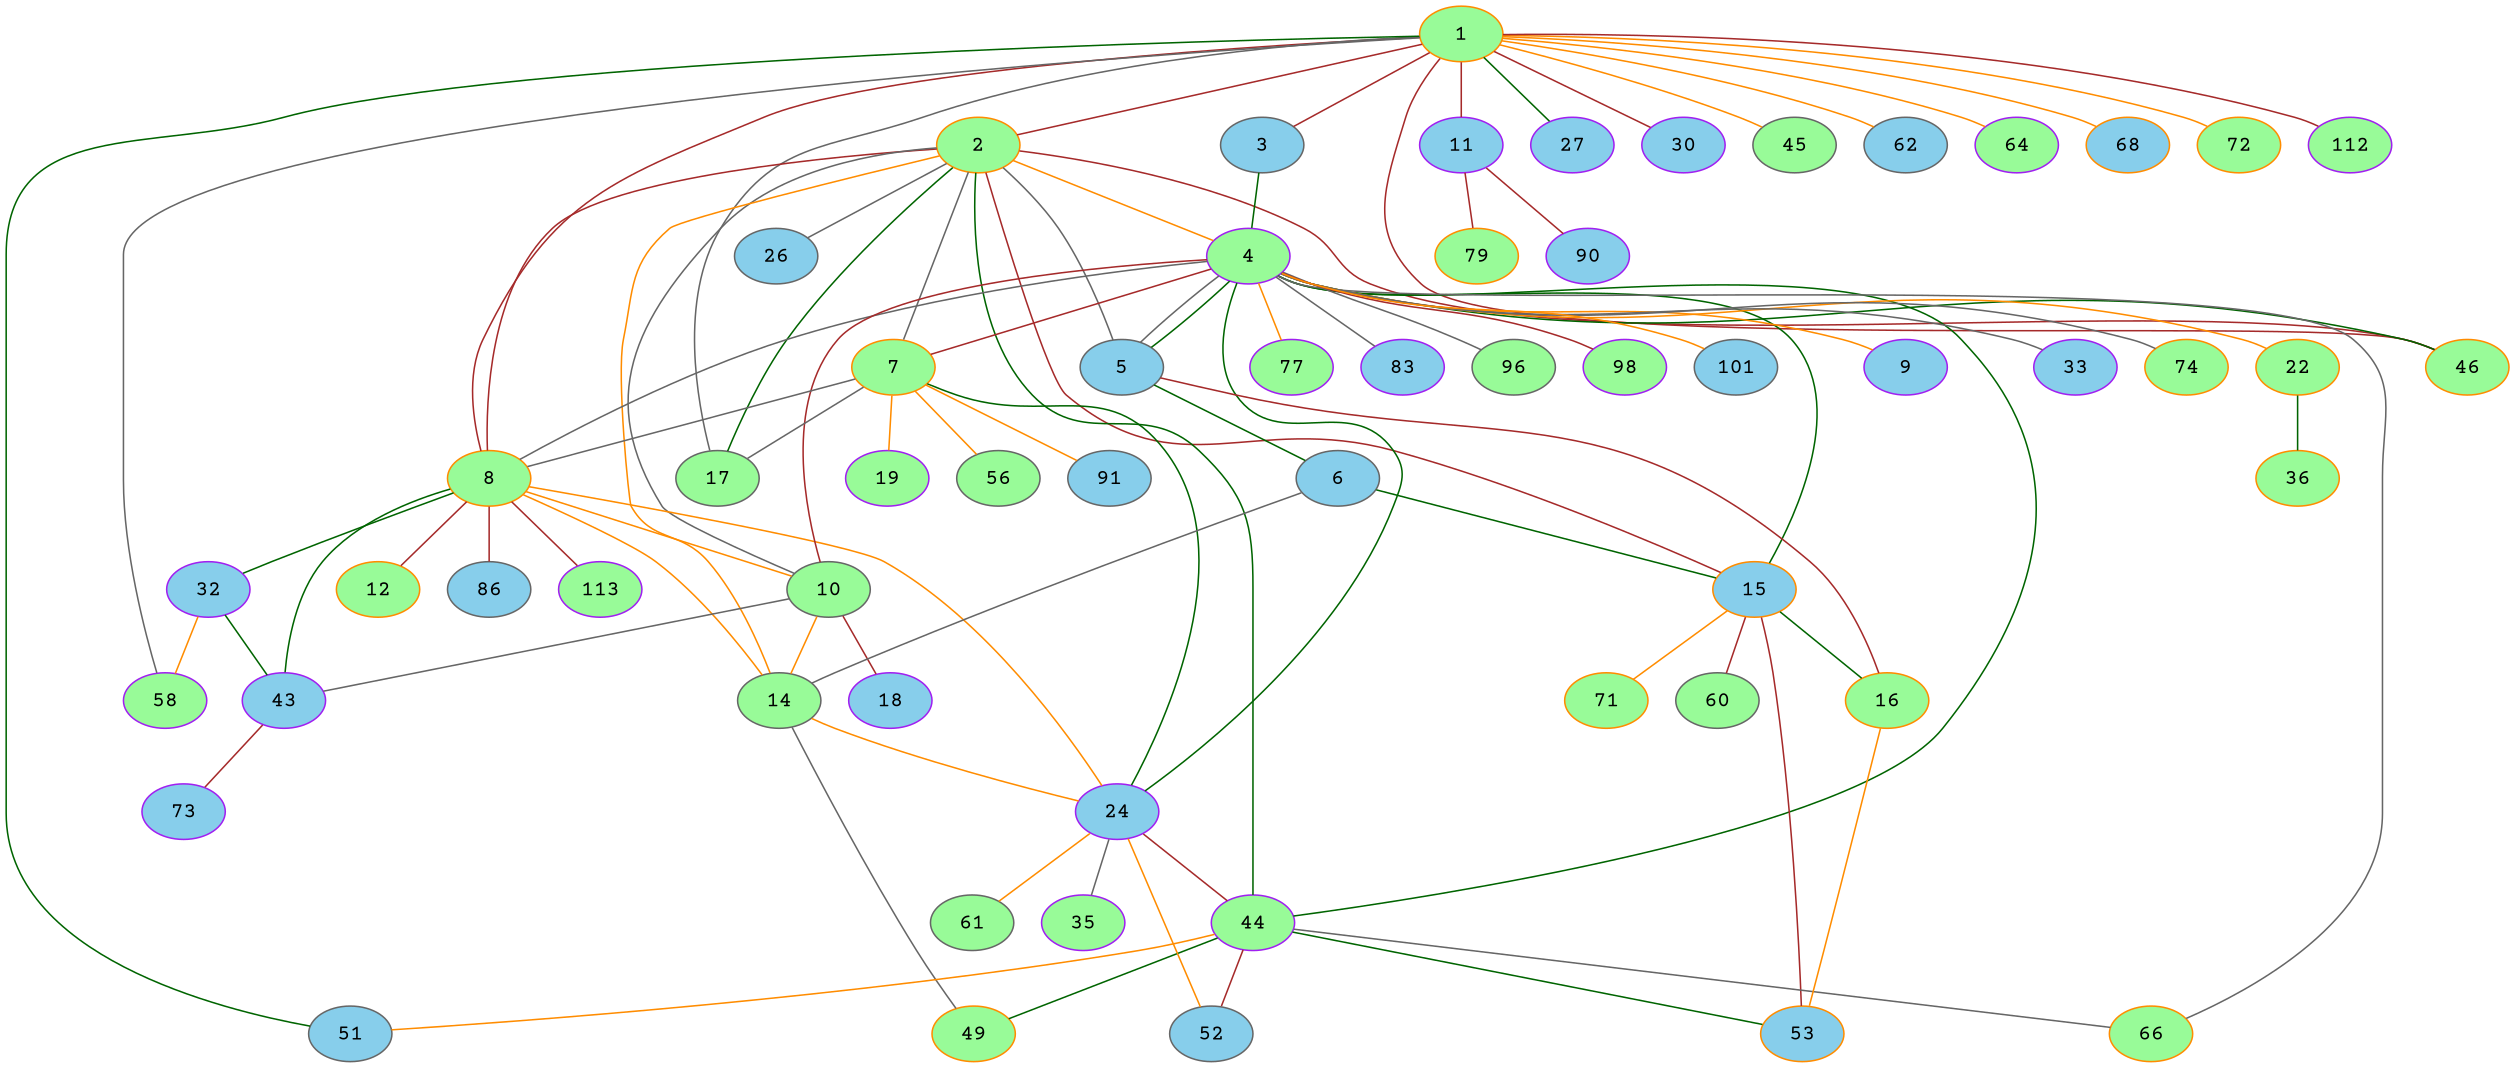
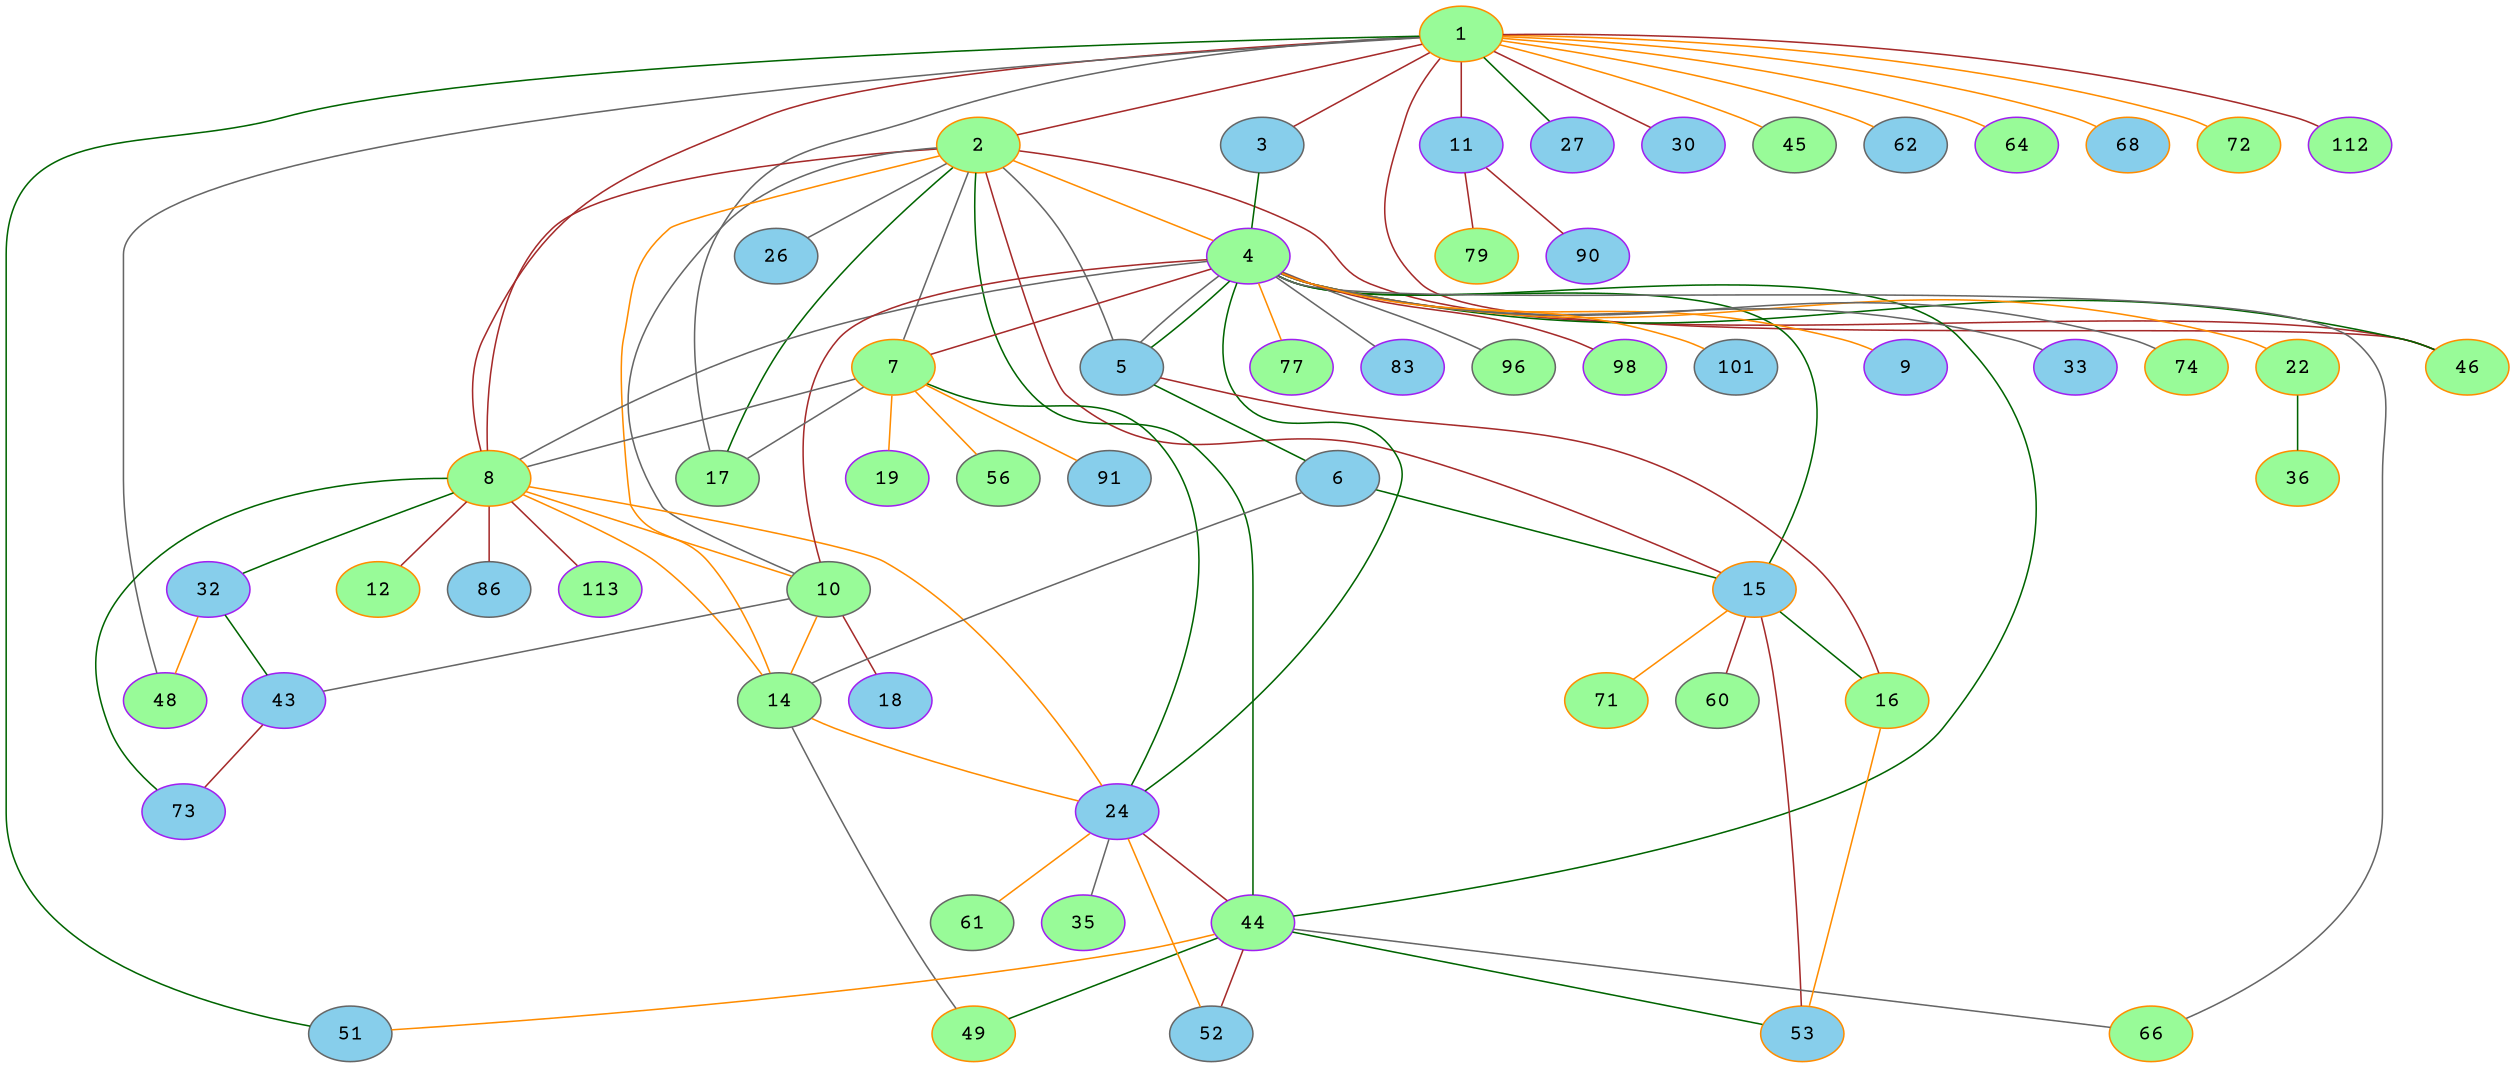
(333, 551) -> (172, 548)
(165, 701) -> (165, 701)
